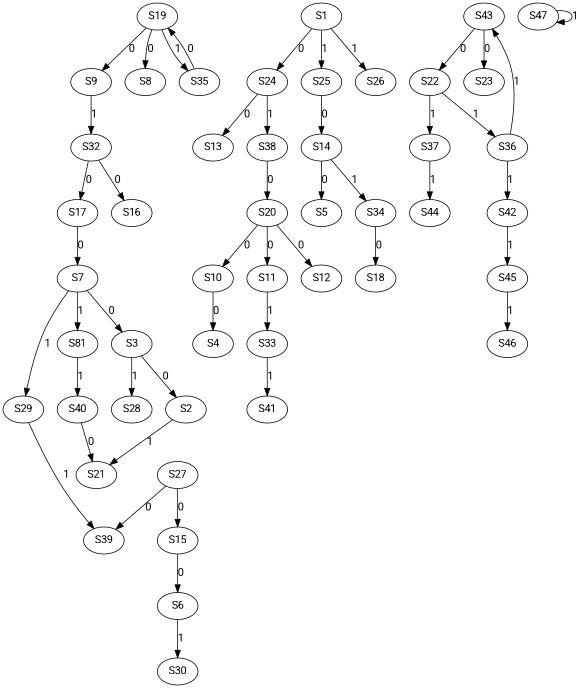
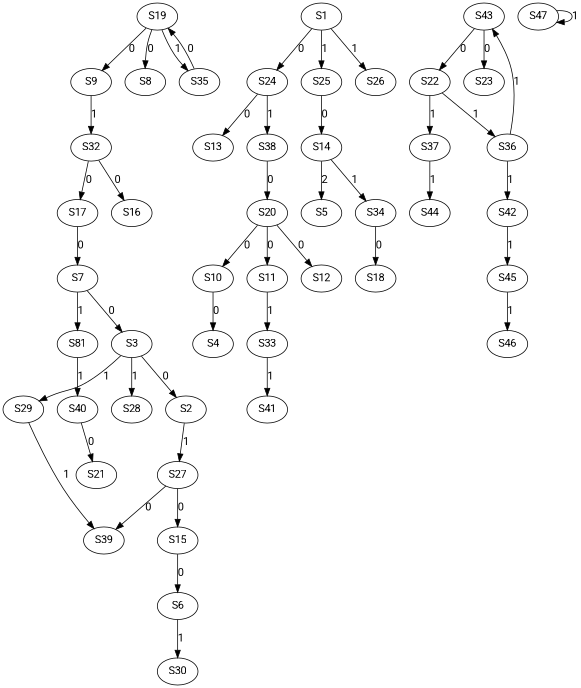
(324, 180) -> (324, 180)
(42, 337) -> (87, 382)
(144, 440) -> (182, 438)
